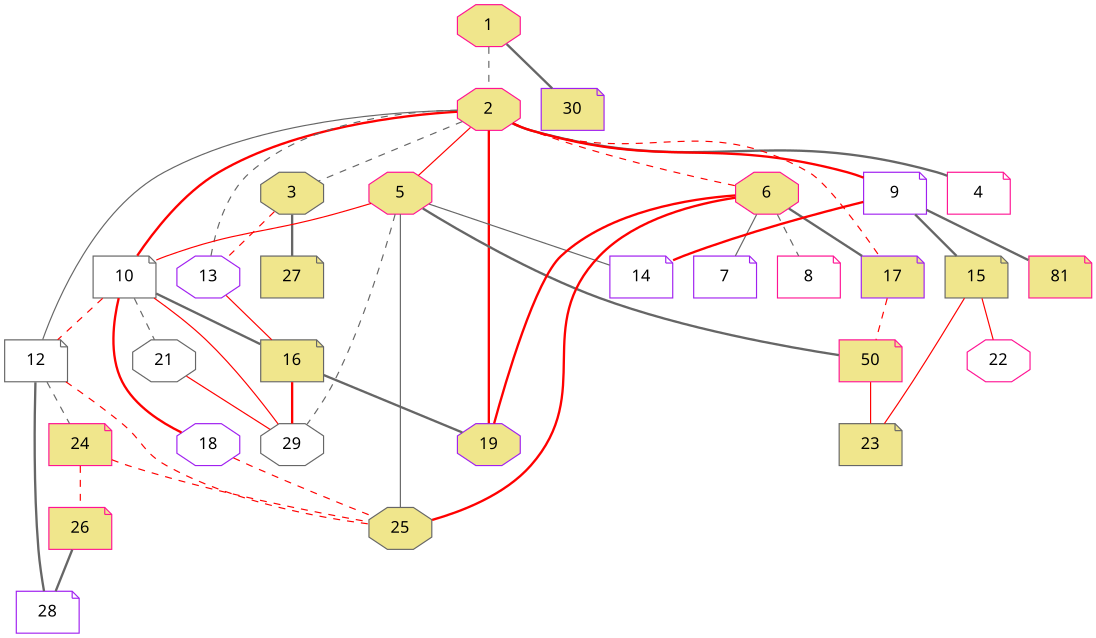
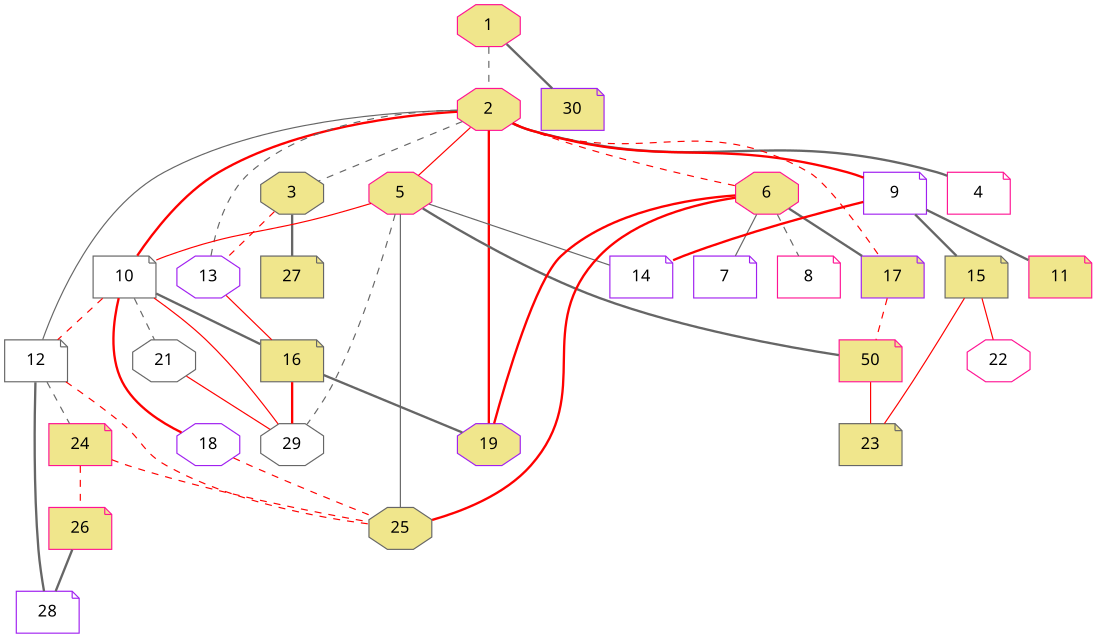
(1060, 277) -> (1060, 277)
